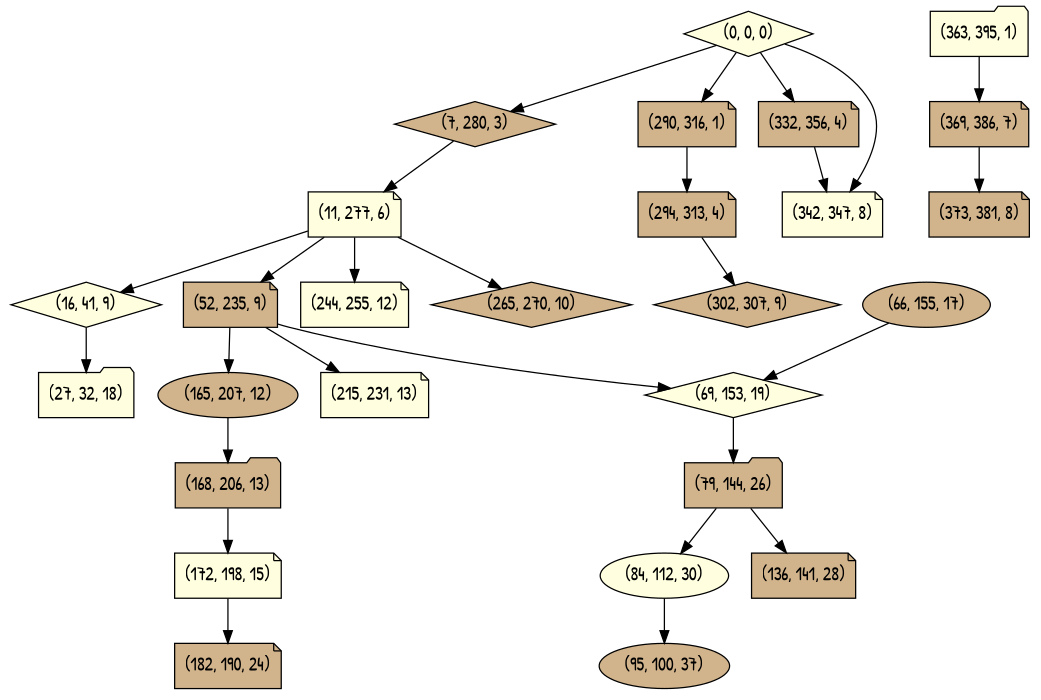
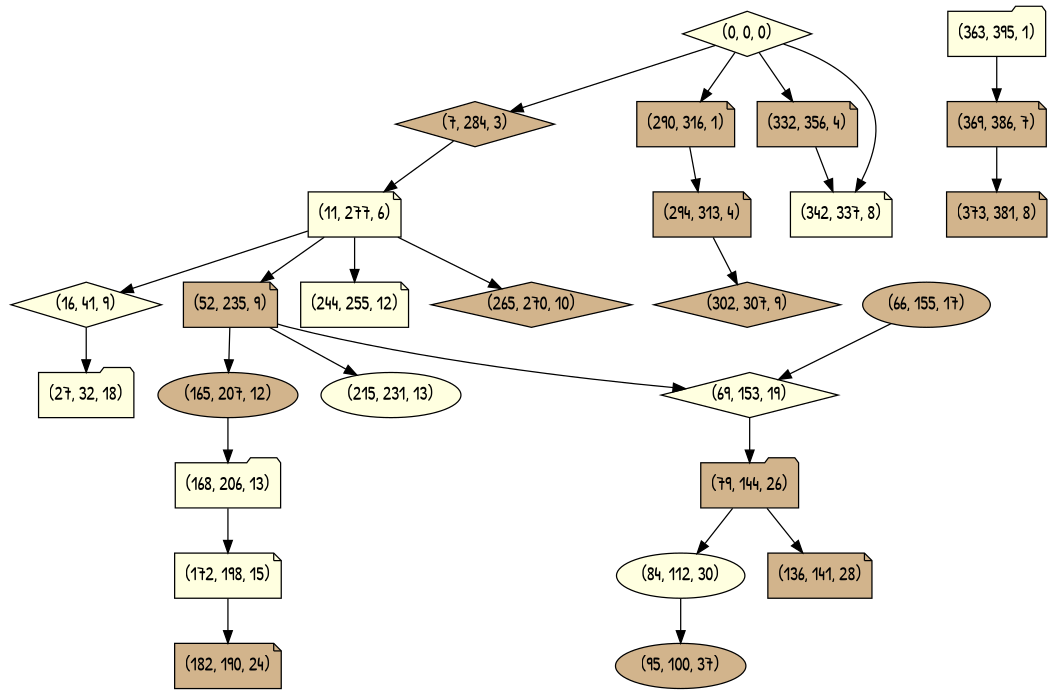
(475, 124) -> (475, 124)
(832, 214) -> (841, 214)
(375, 395) -> (391, 395)
(228, 485) -> (228, 485)
